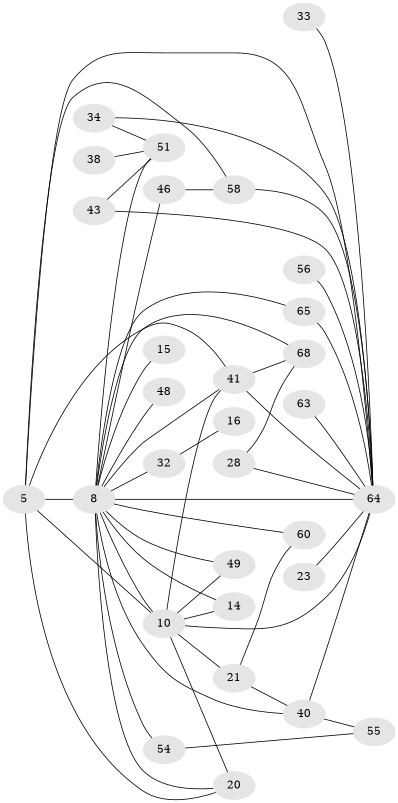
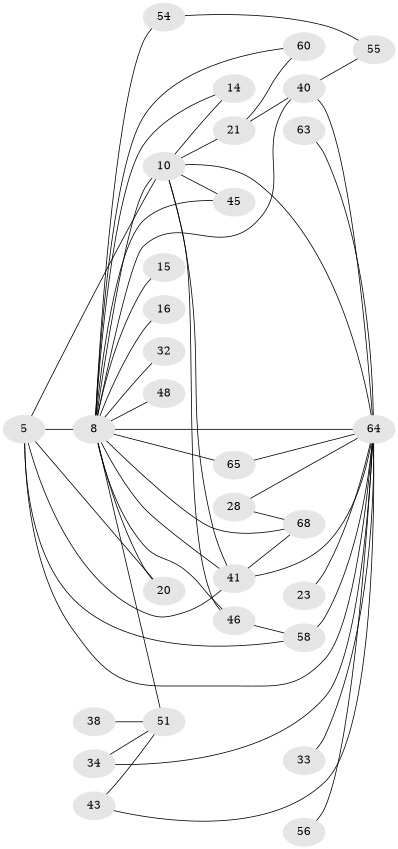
(205, 439) -> (122, 366)
(234, 565) -> (234, 202)
(199, 705) -> (191, 396)
